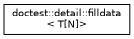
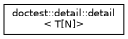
(67, 19) -> (64, 19)
